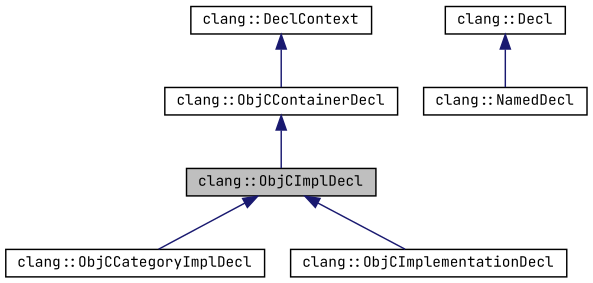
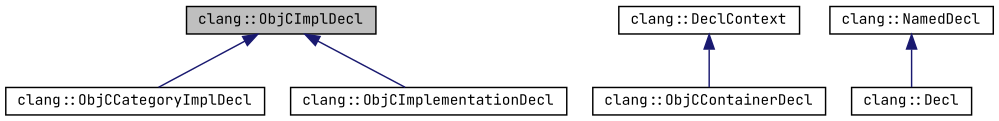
(505, 68) -> (912, 68)
(281, 149) -> none
